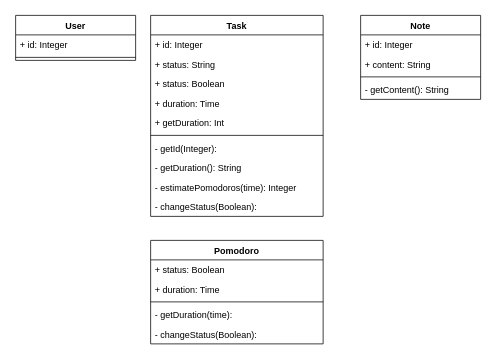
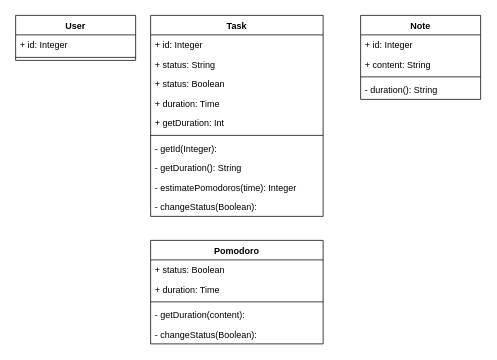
(415, 90) -> (409, 90)
(200, 315) -> (209, 315)
